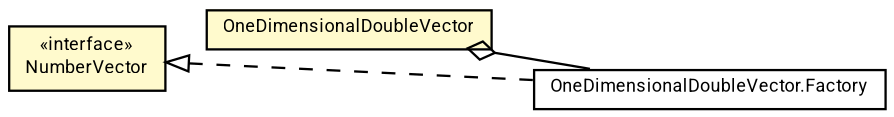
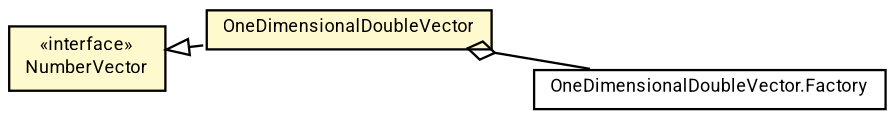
(361, 72) -> (198, 46)
